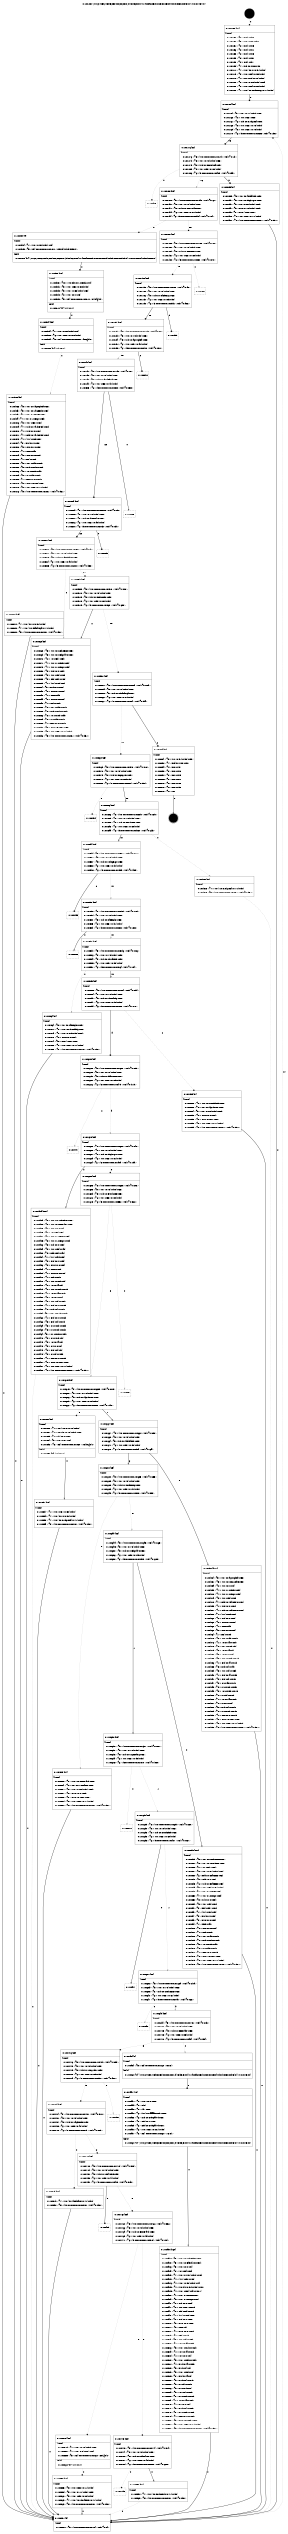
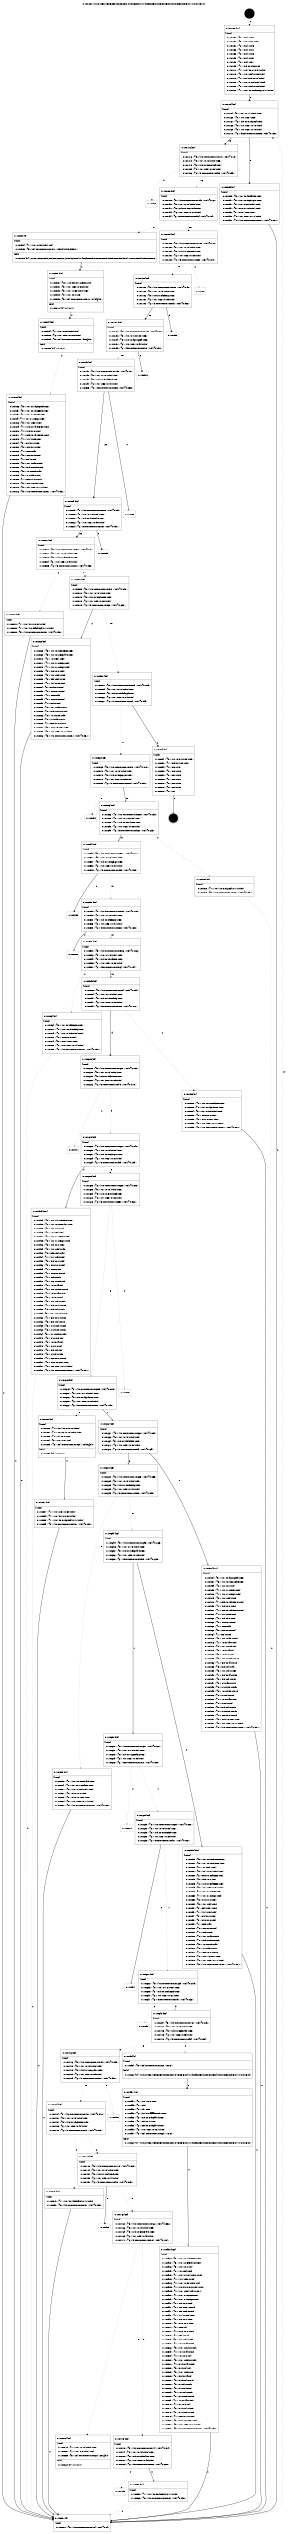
(227, 180) -> (249, 160)
(65, 603) -> (49, 590)
(27, 1790) -> (27, 1790)
(82, 2492) -> none
